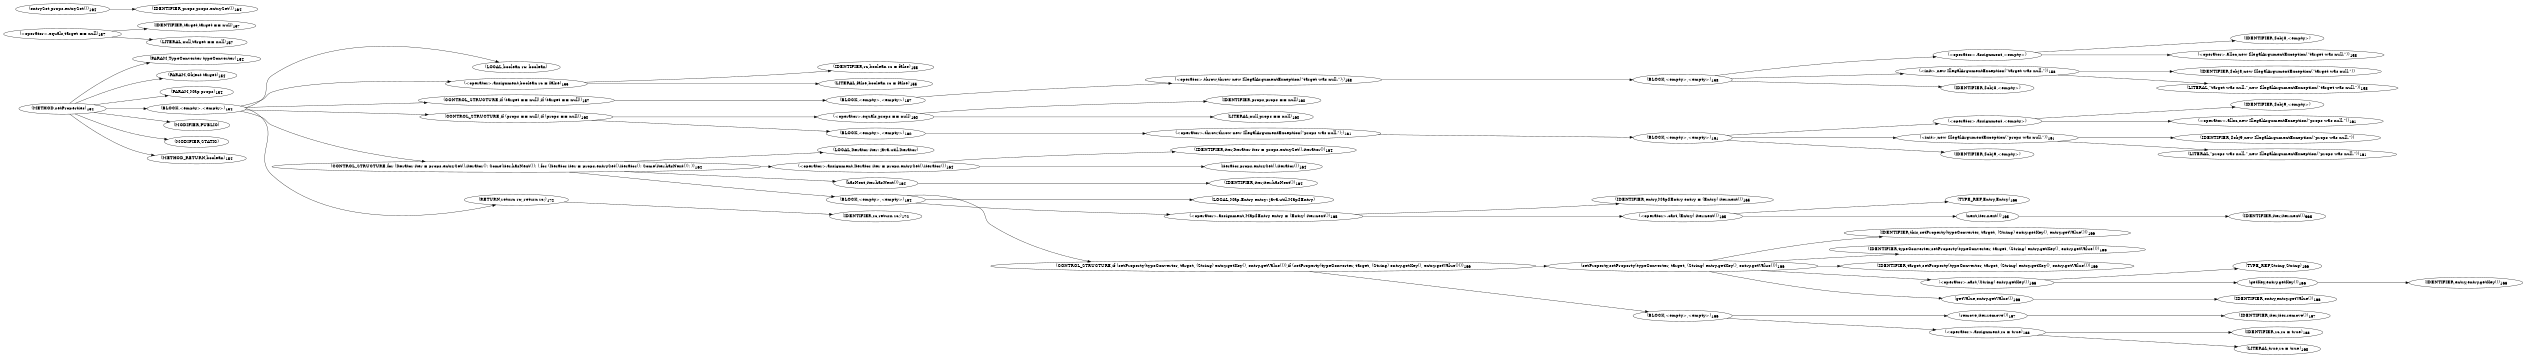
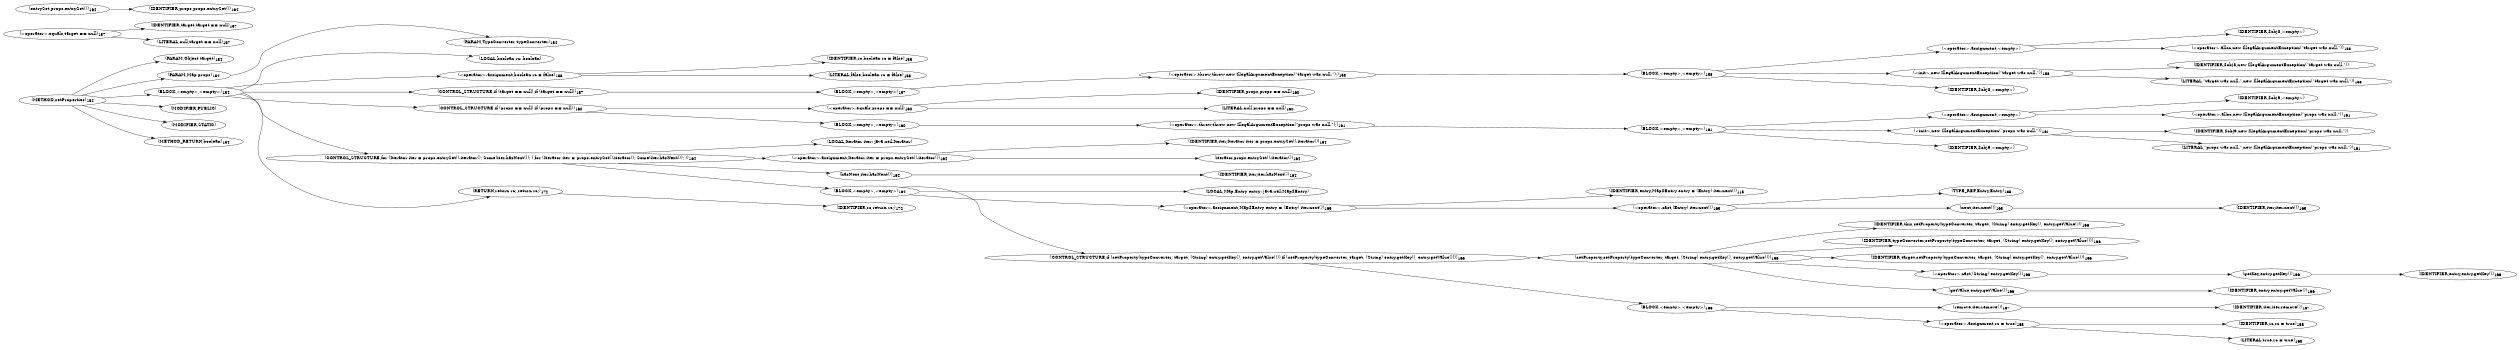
(106, 79) -> (351, 26)
(1746, 199) -> (1740, 191)
(2309, 216) -> (2303, 208)
(2277, 266) -> none
